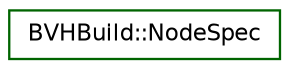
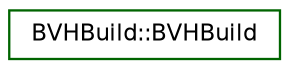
(145, 35) -> (145, 35)
